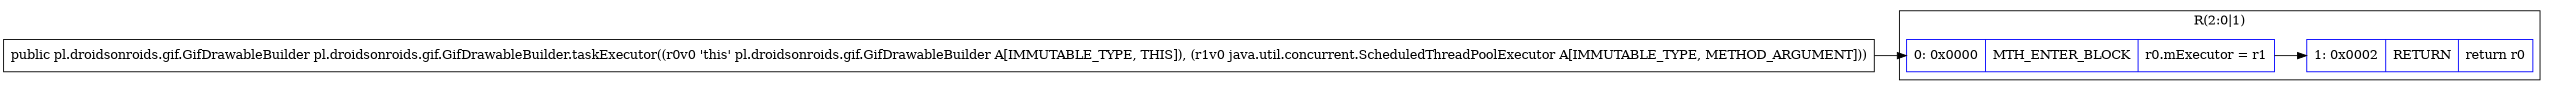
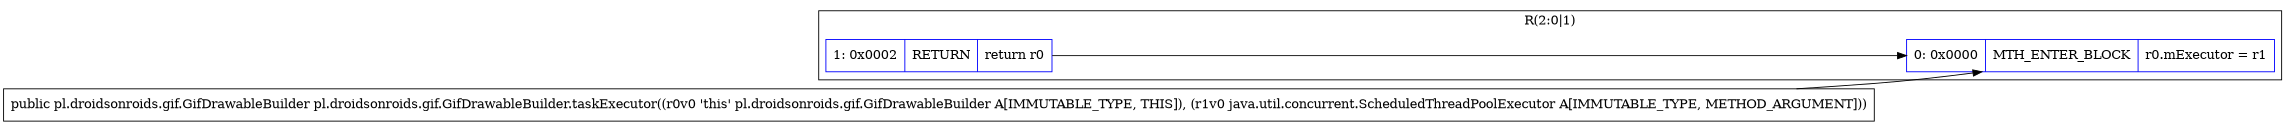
(2286, 56) -> (1475, 56)
